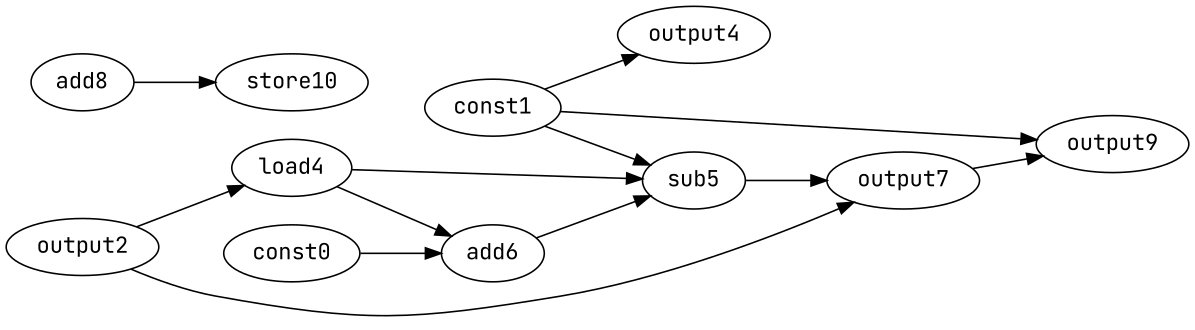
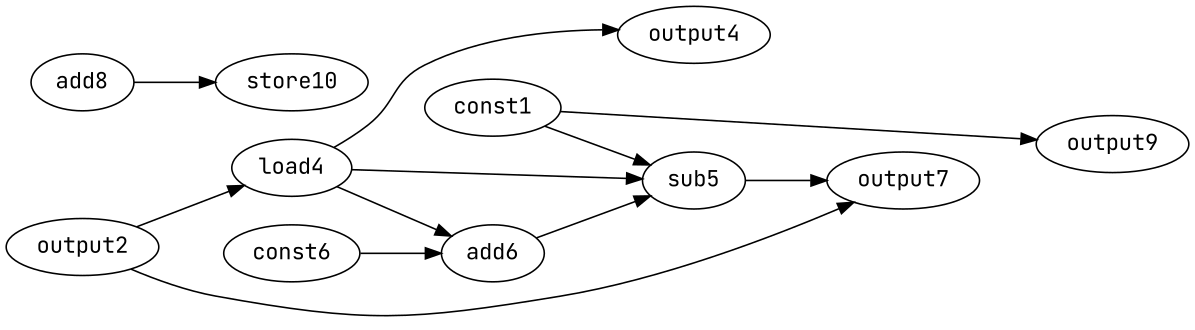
(584, 75) -> (452, 54)
(1000, 164) -> none
(292, 253) -> (292, 253)
